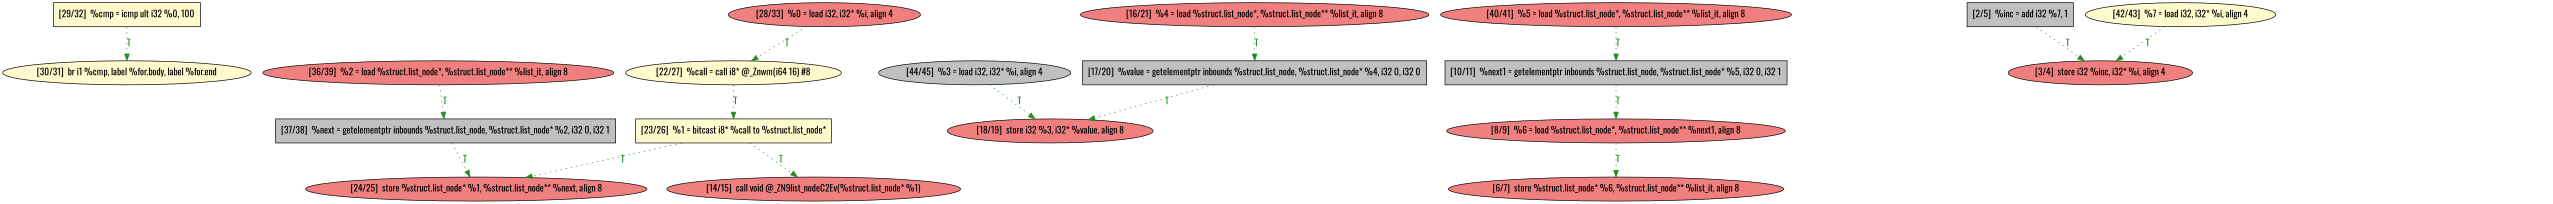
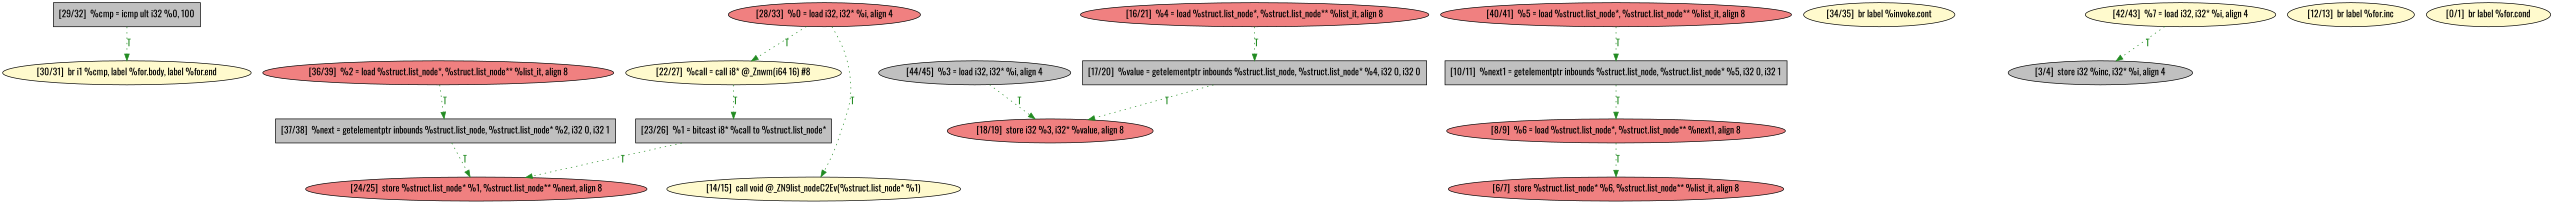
(127, 15) -> (127, 15)
none -> (1879, 15)
(2020, 15) -> none
none -> (2351, 15)
none -> (2489, 15)
(2100, 73) -> (2100, 73)
(734, 131) -> (734, 131)
(771, 158) -> (850, 99)
(814, 189) -> (814, 189)
